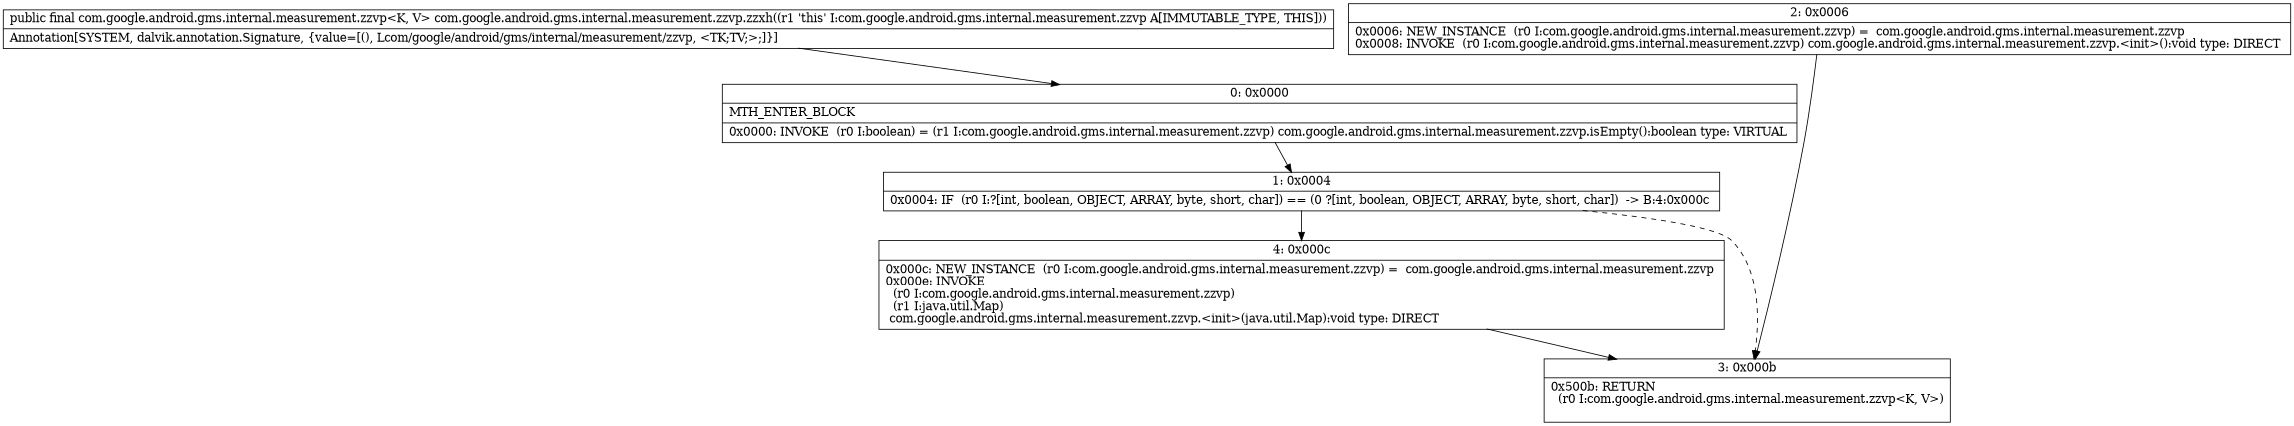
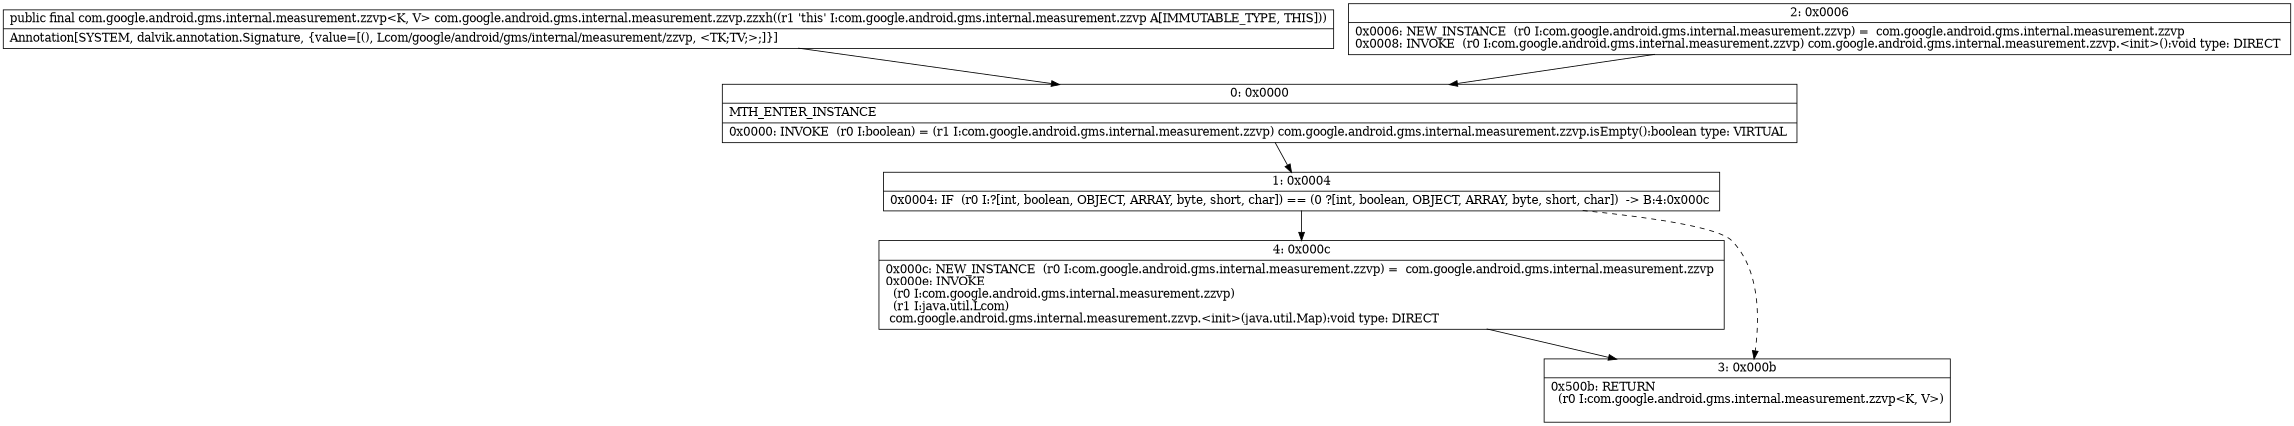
(792, 113) -> (803, 113)
(1792, 204) -> (1556, 69)
(945, 307) -> (948, 307)
